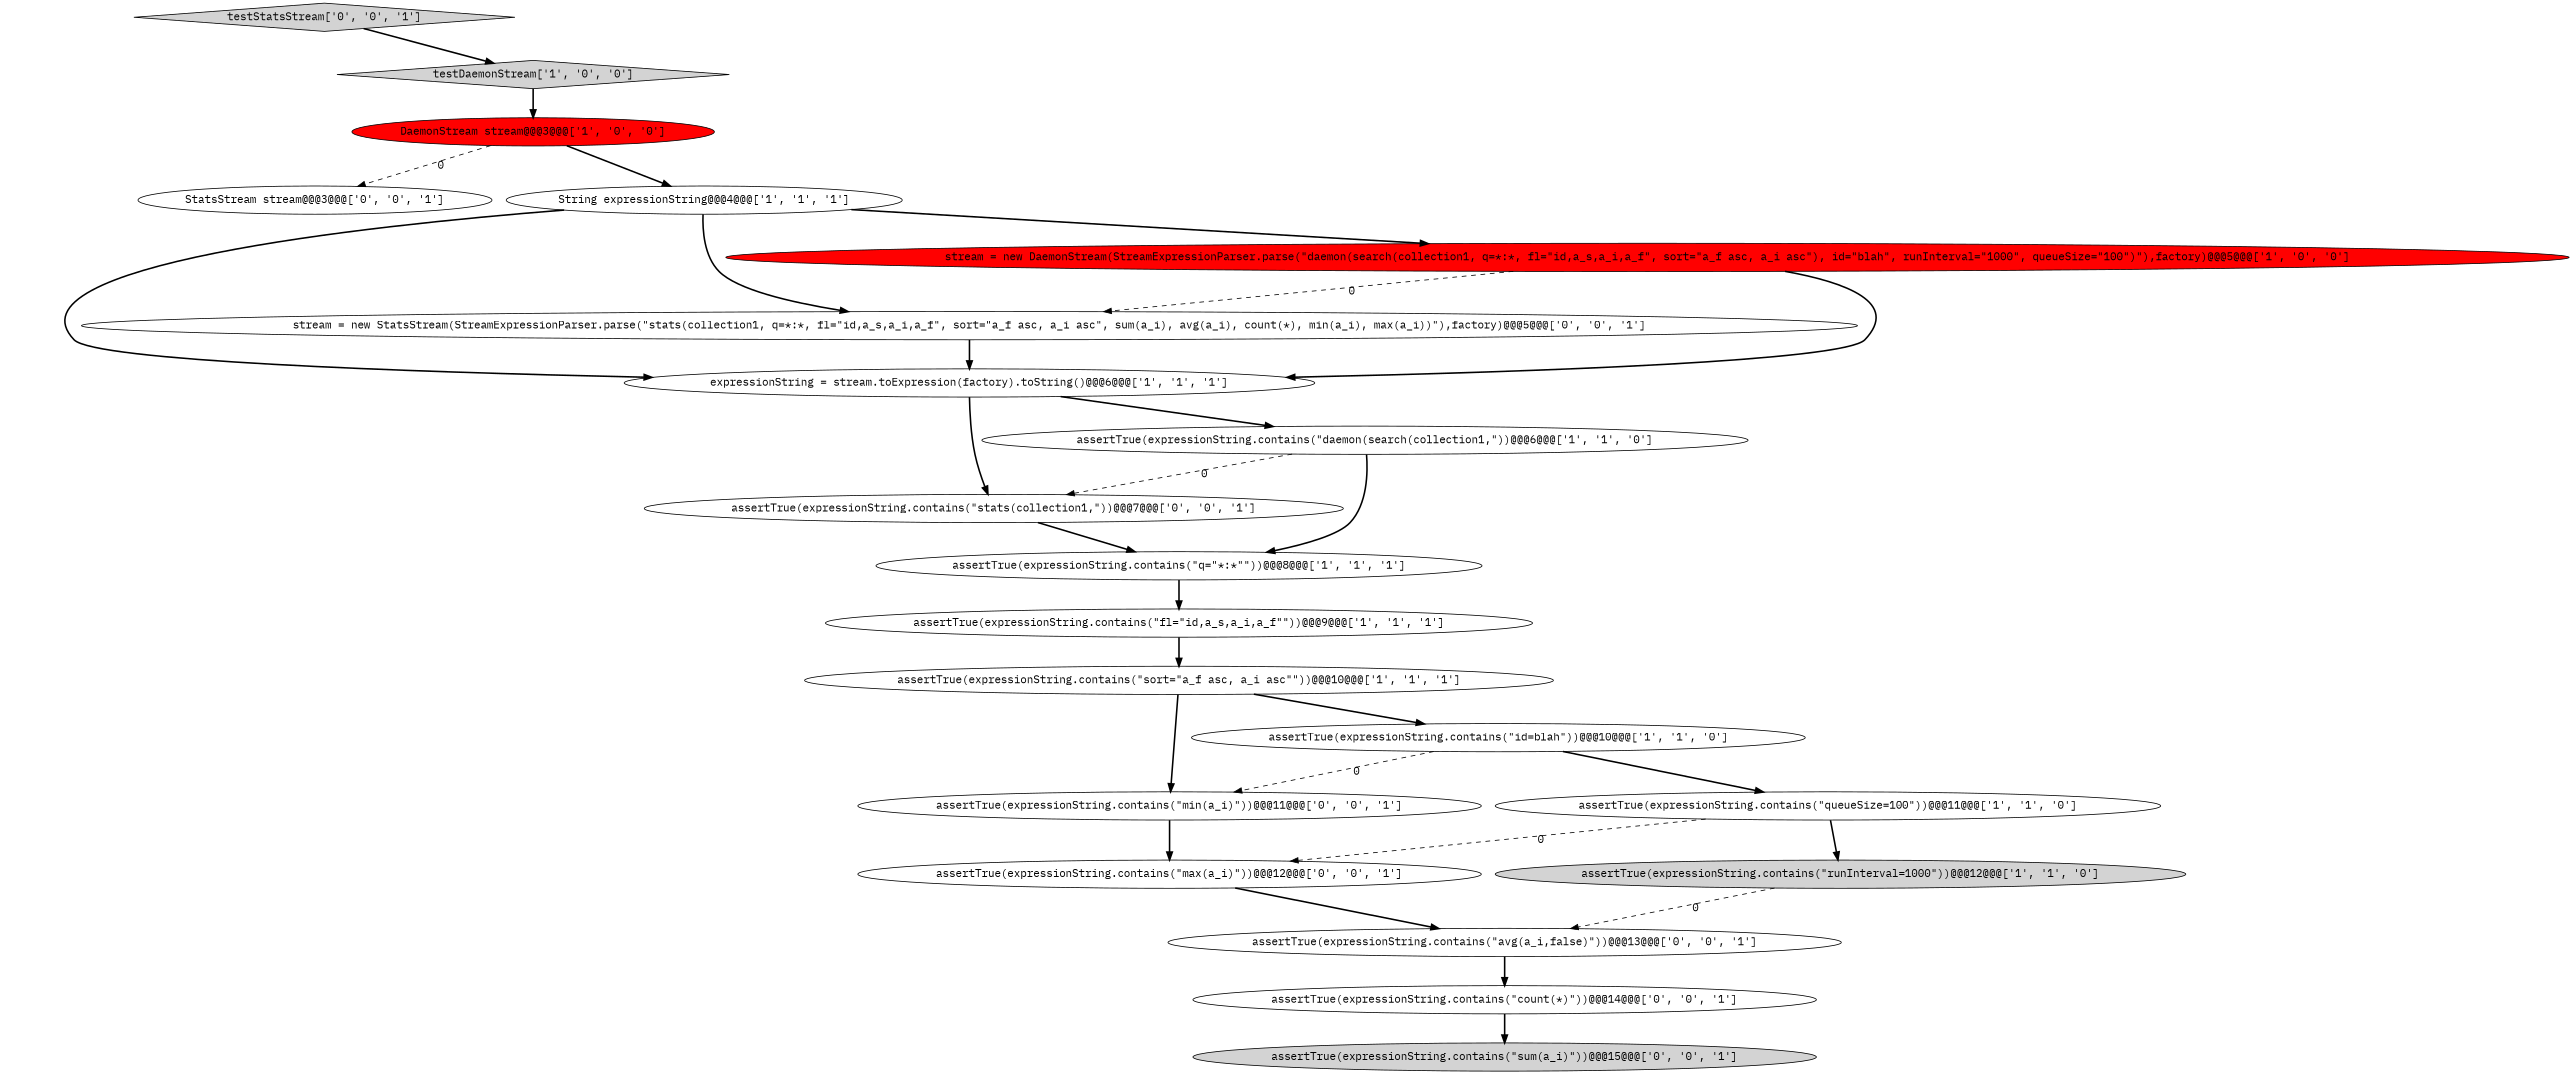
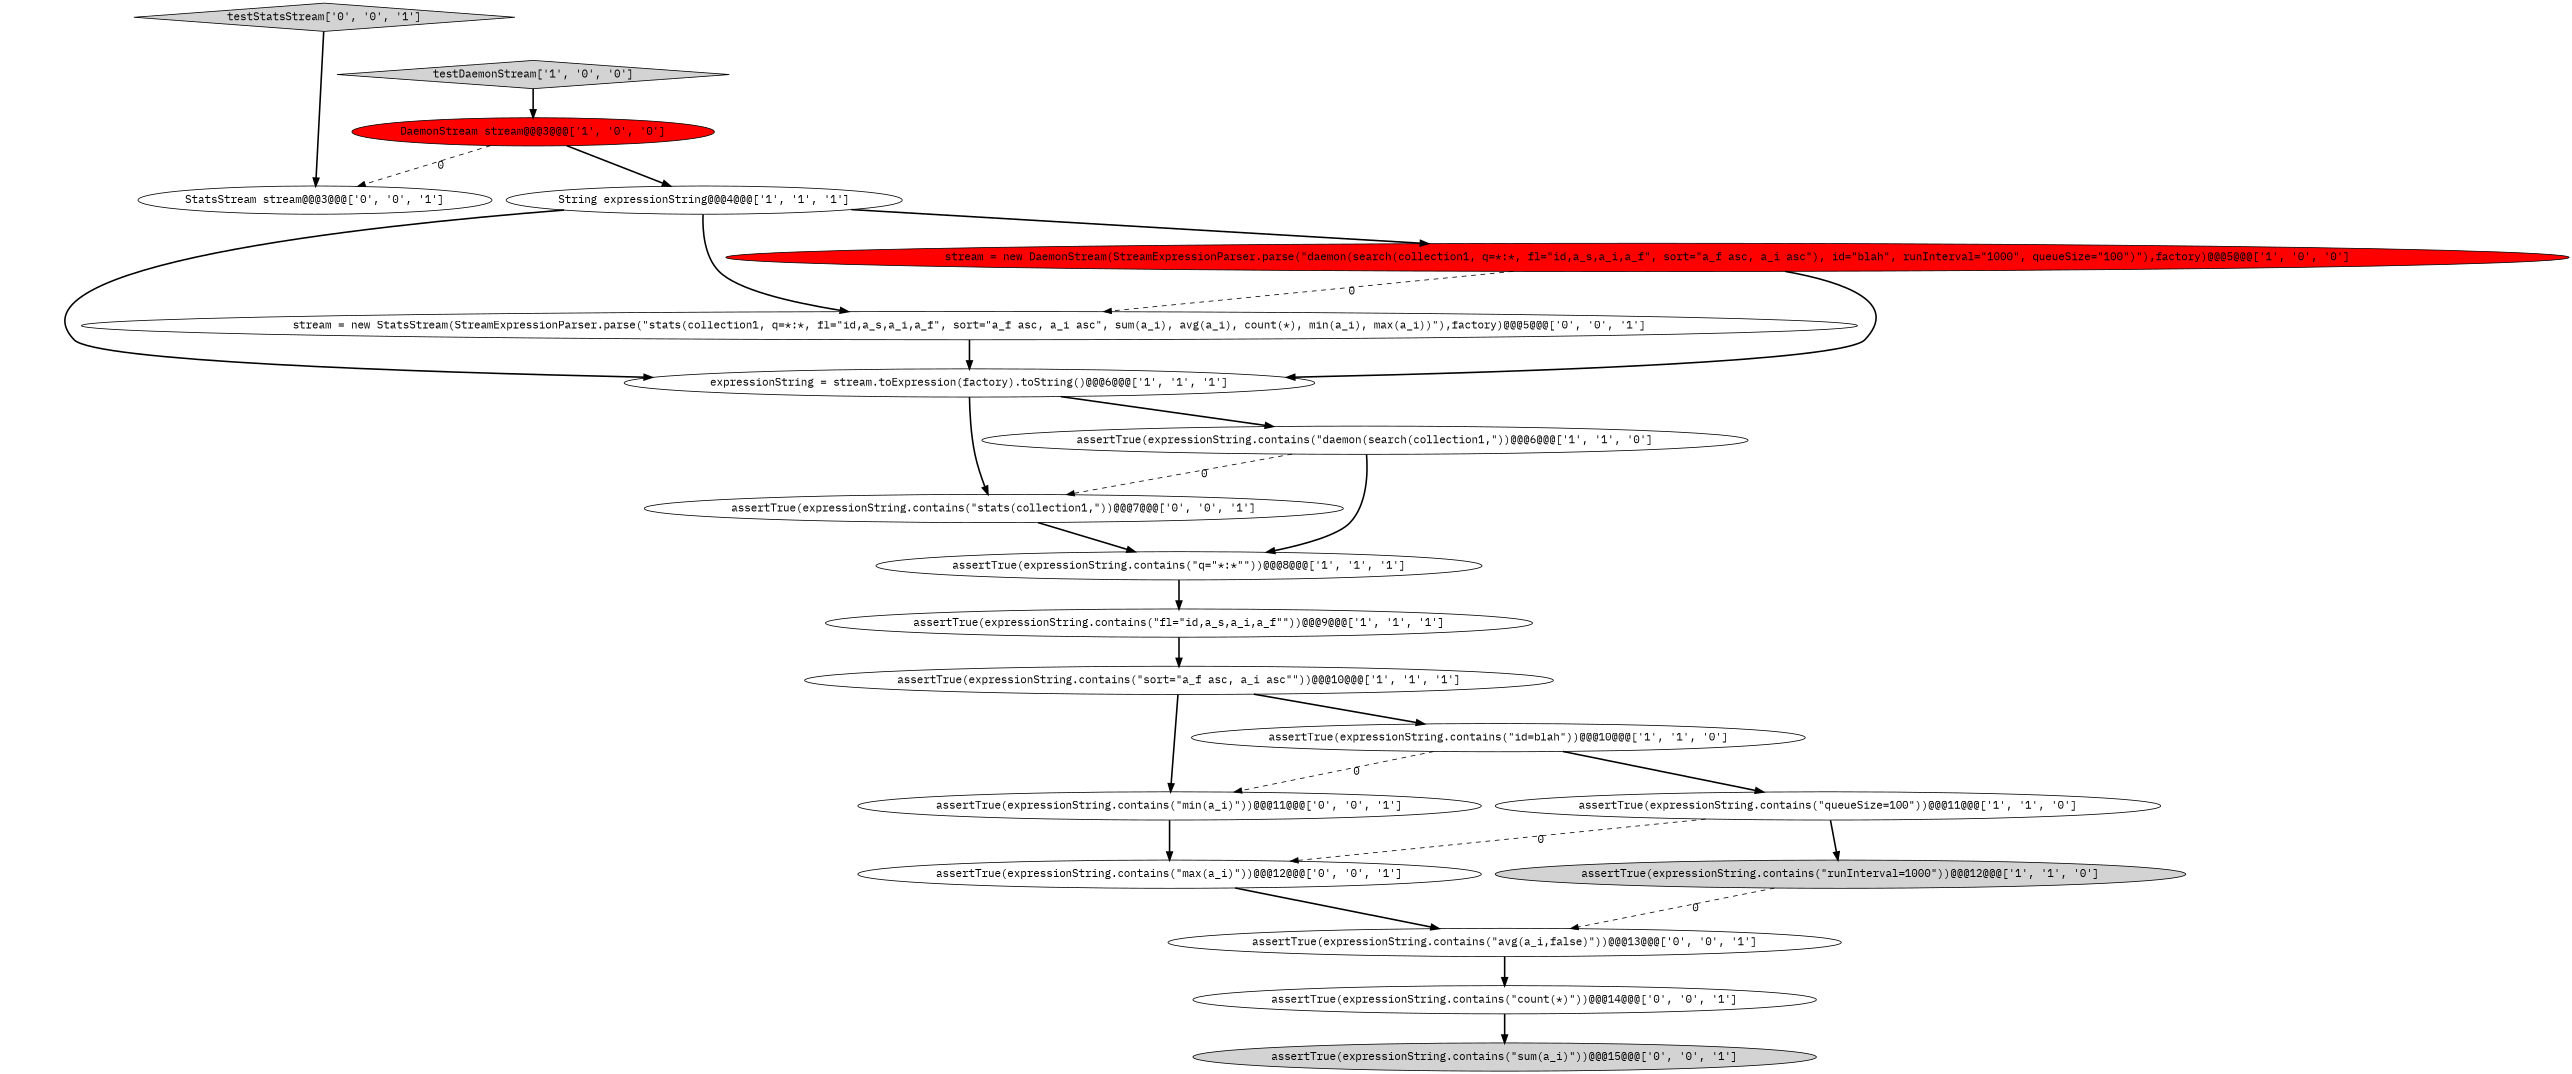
(425, 45) -> (320, 105)
